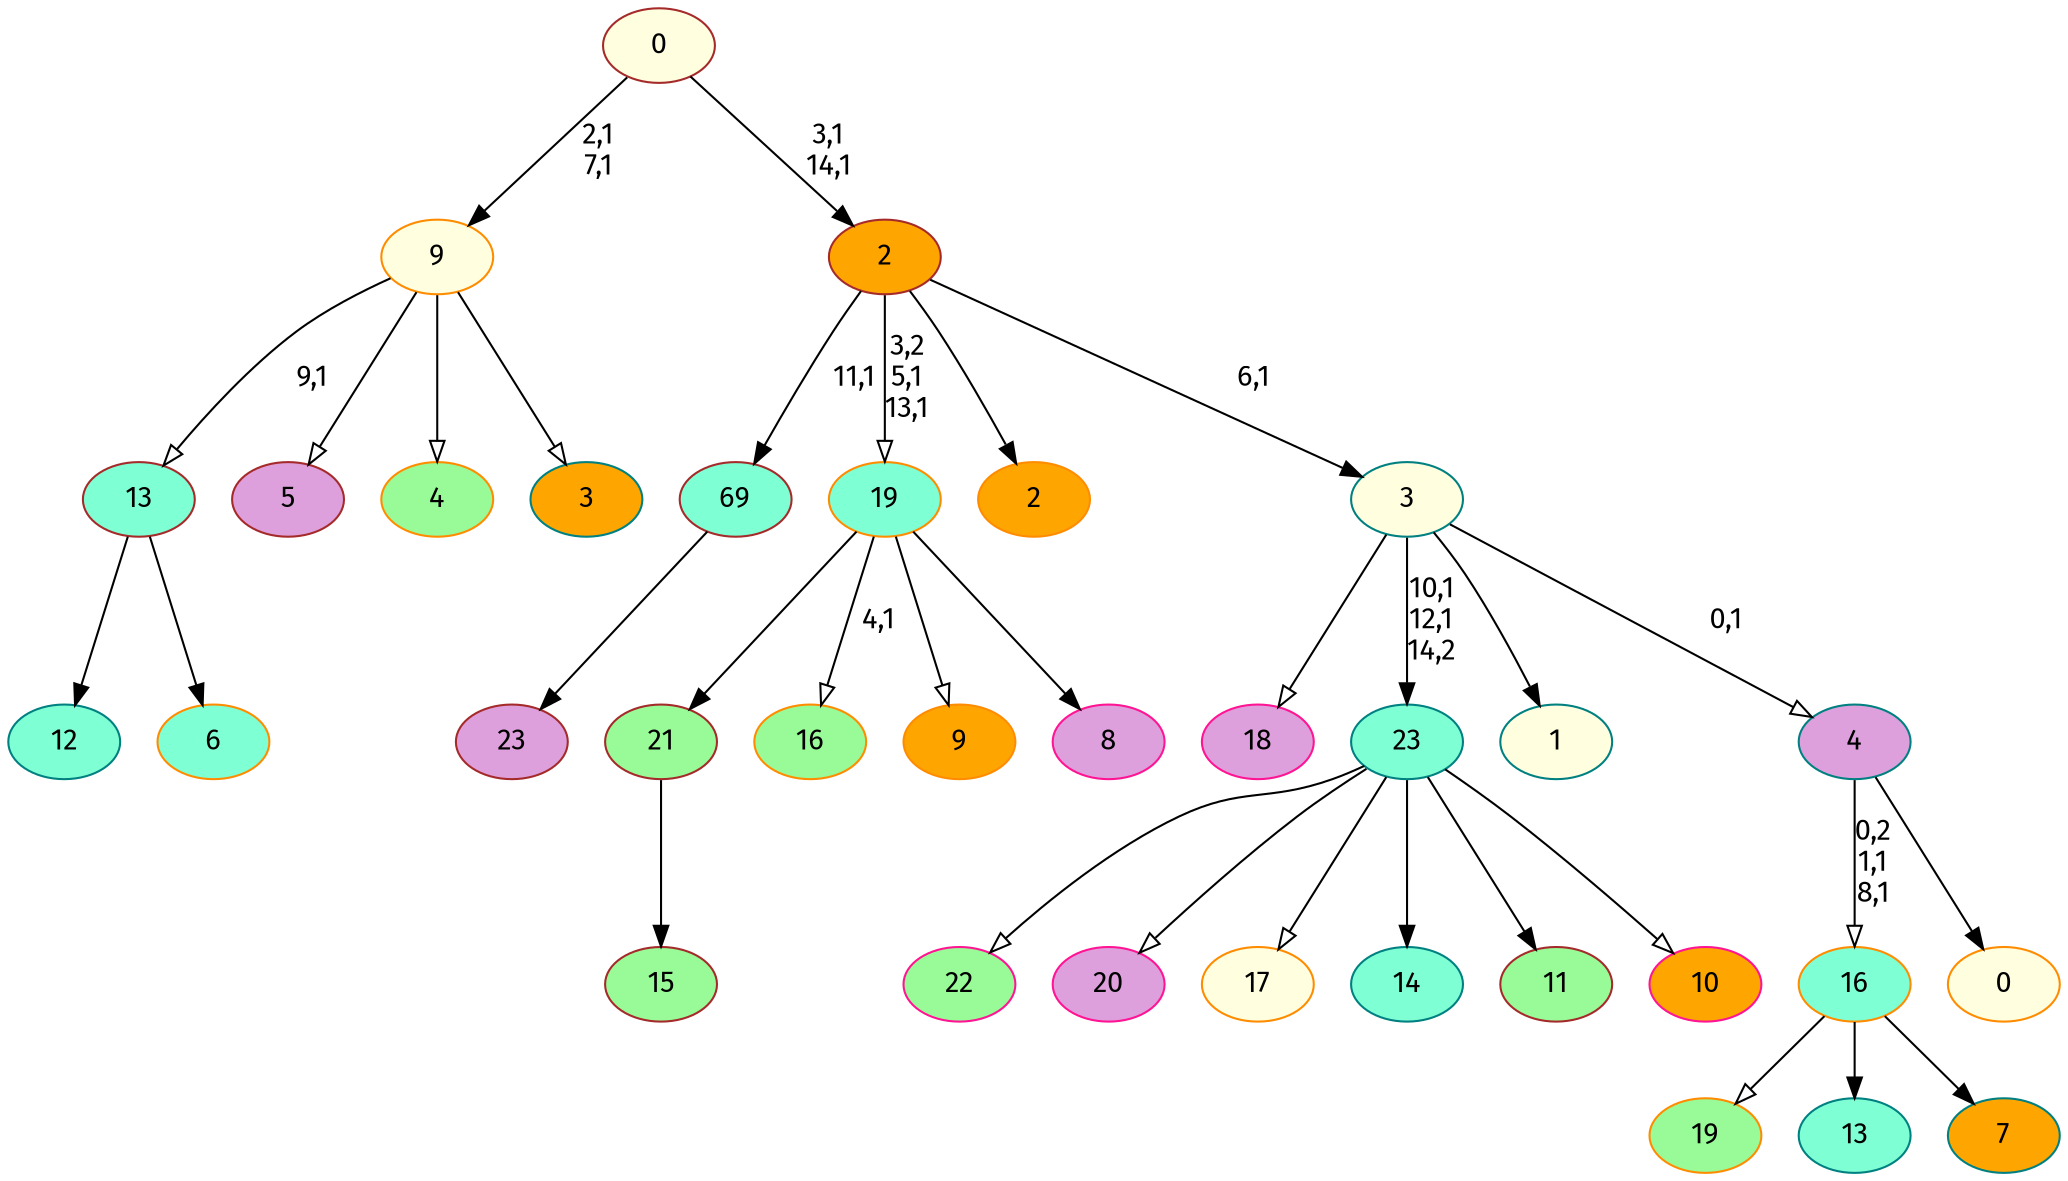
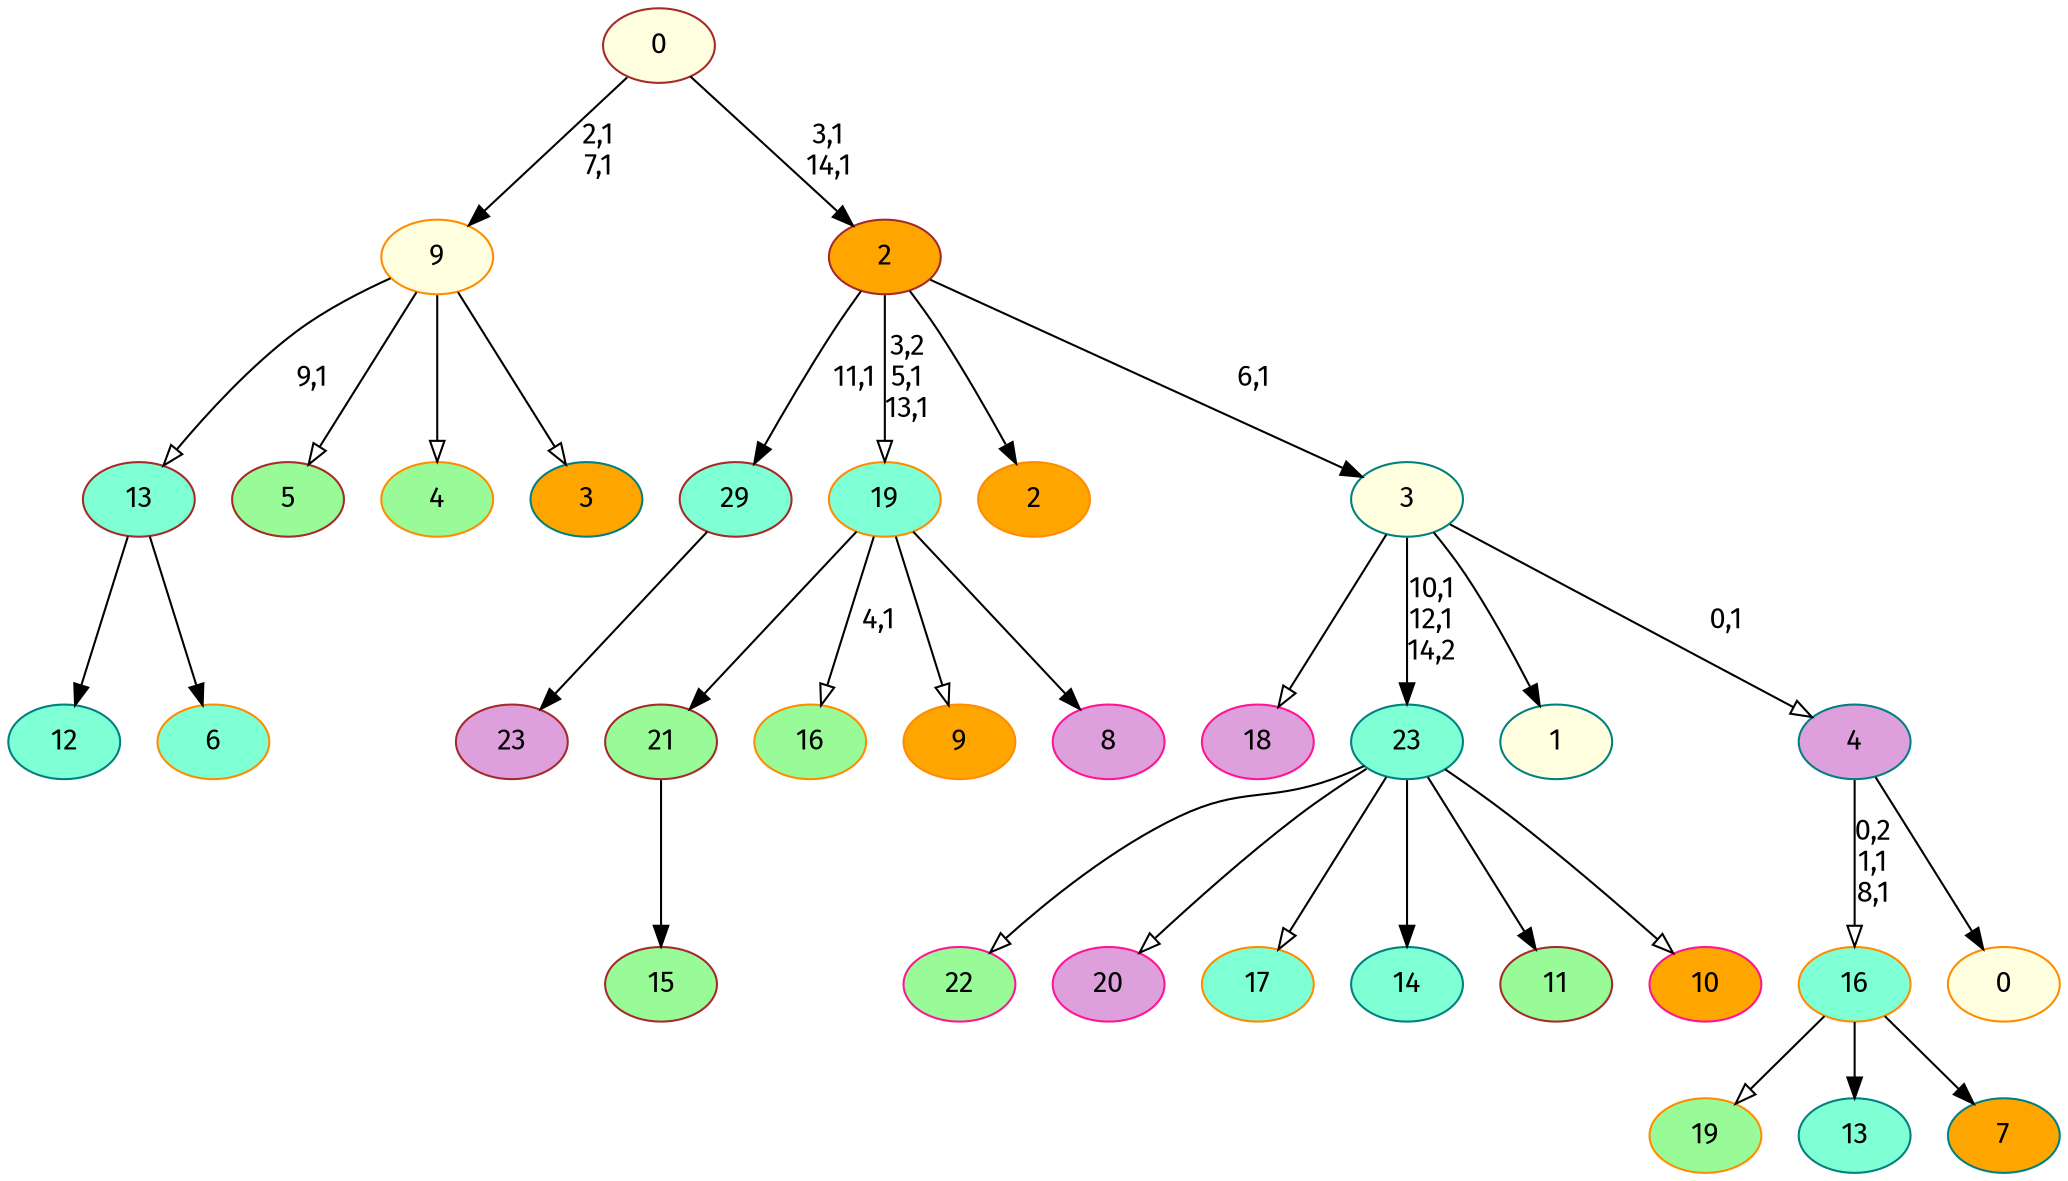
(288, 499) -> (288, 499)
(736, 499) -> (736, 499)
(1258, 984) -> (1258, 984)
